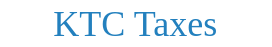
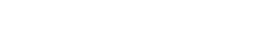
(135, 23) -> none
